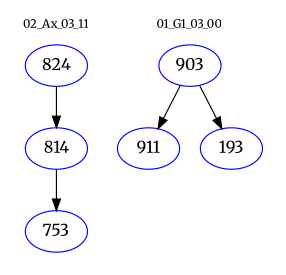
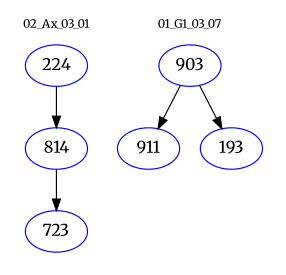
(56, 25) -> (56, 25)
(190, 25) -> (190, 25)
(56, 66) -> (56, 66)
(56, 231) -> (56, 231)
